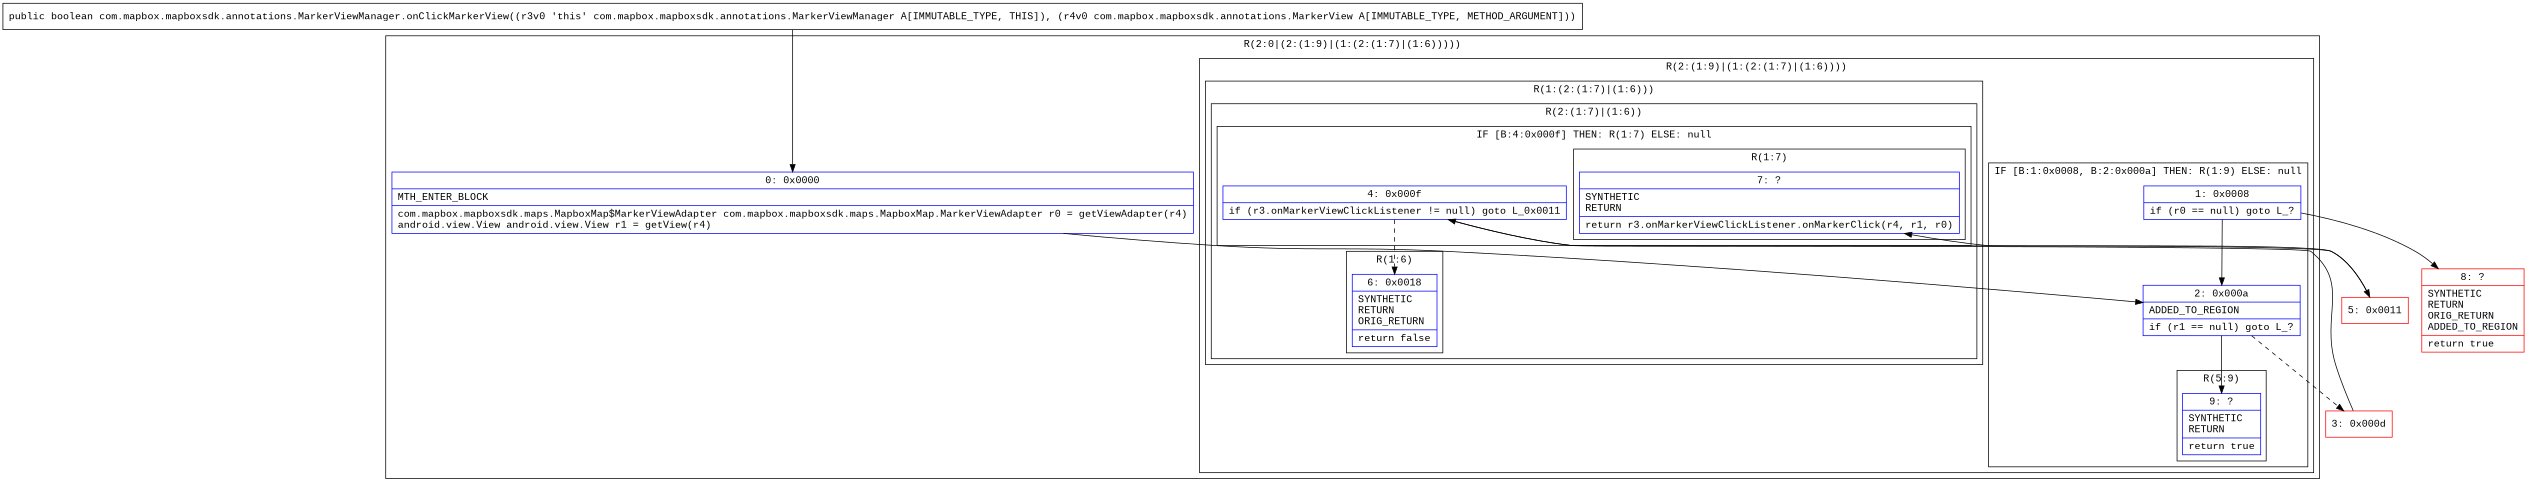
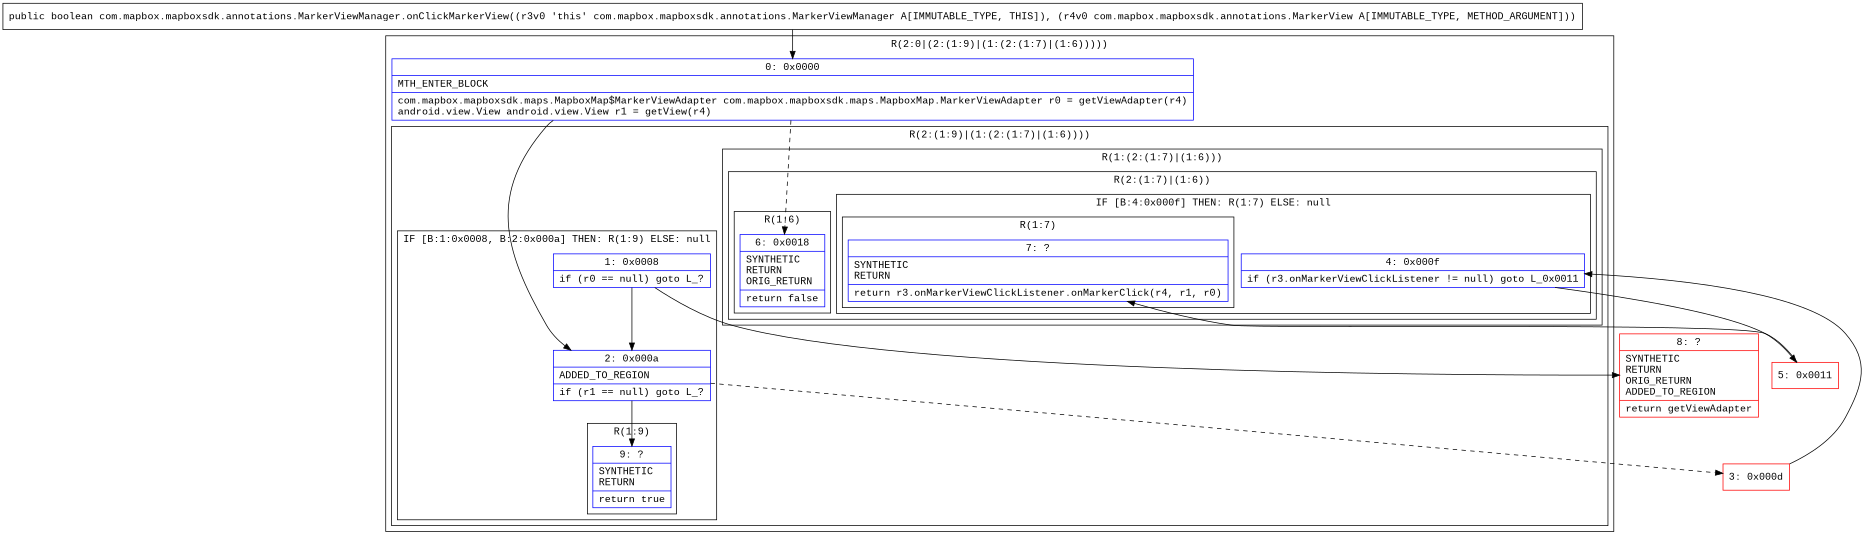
(1395, 241) -> (788, 176)
(2461, 343) -> (1689, 408)
(2222, 379) -> (632, 432)
